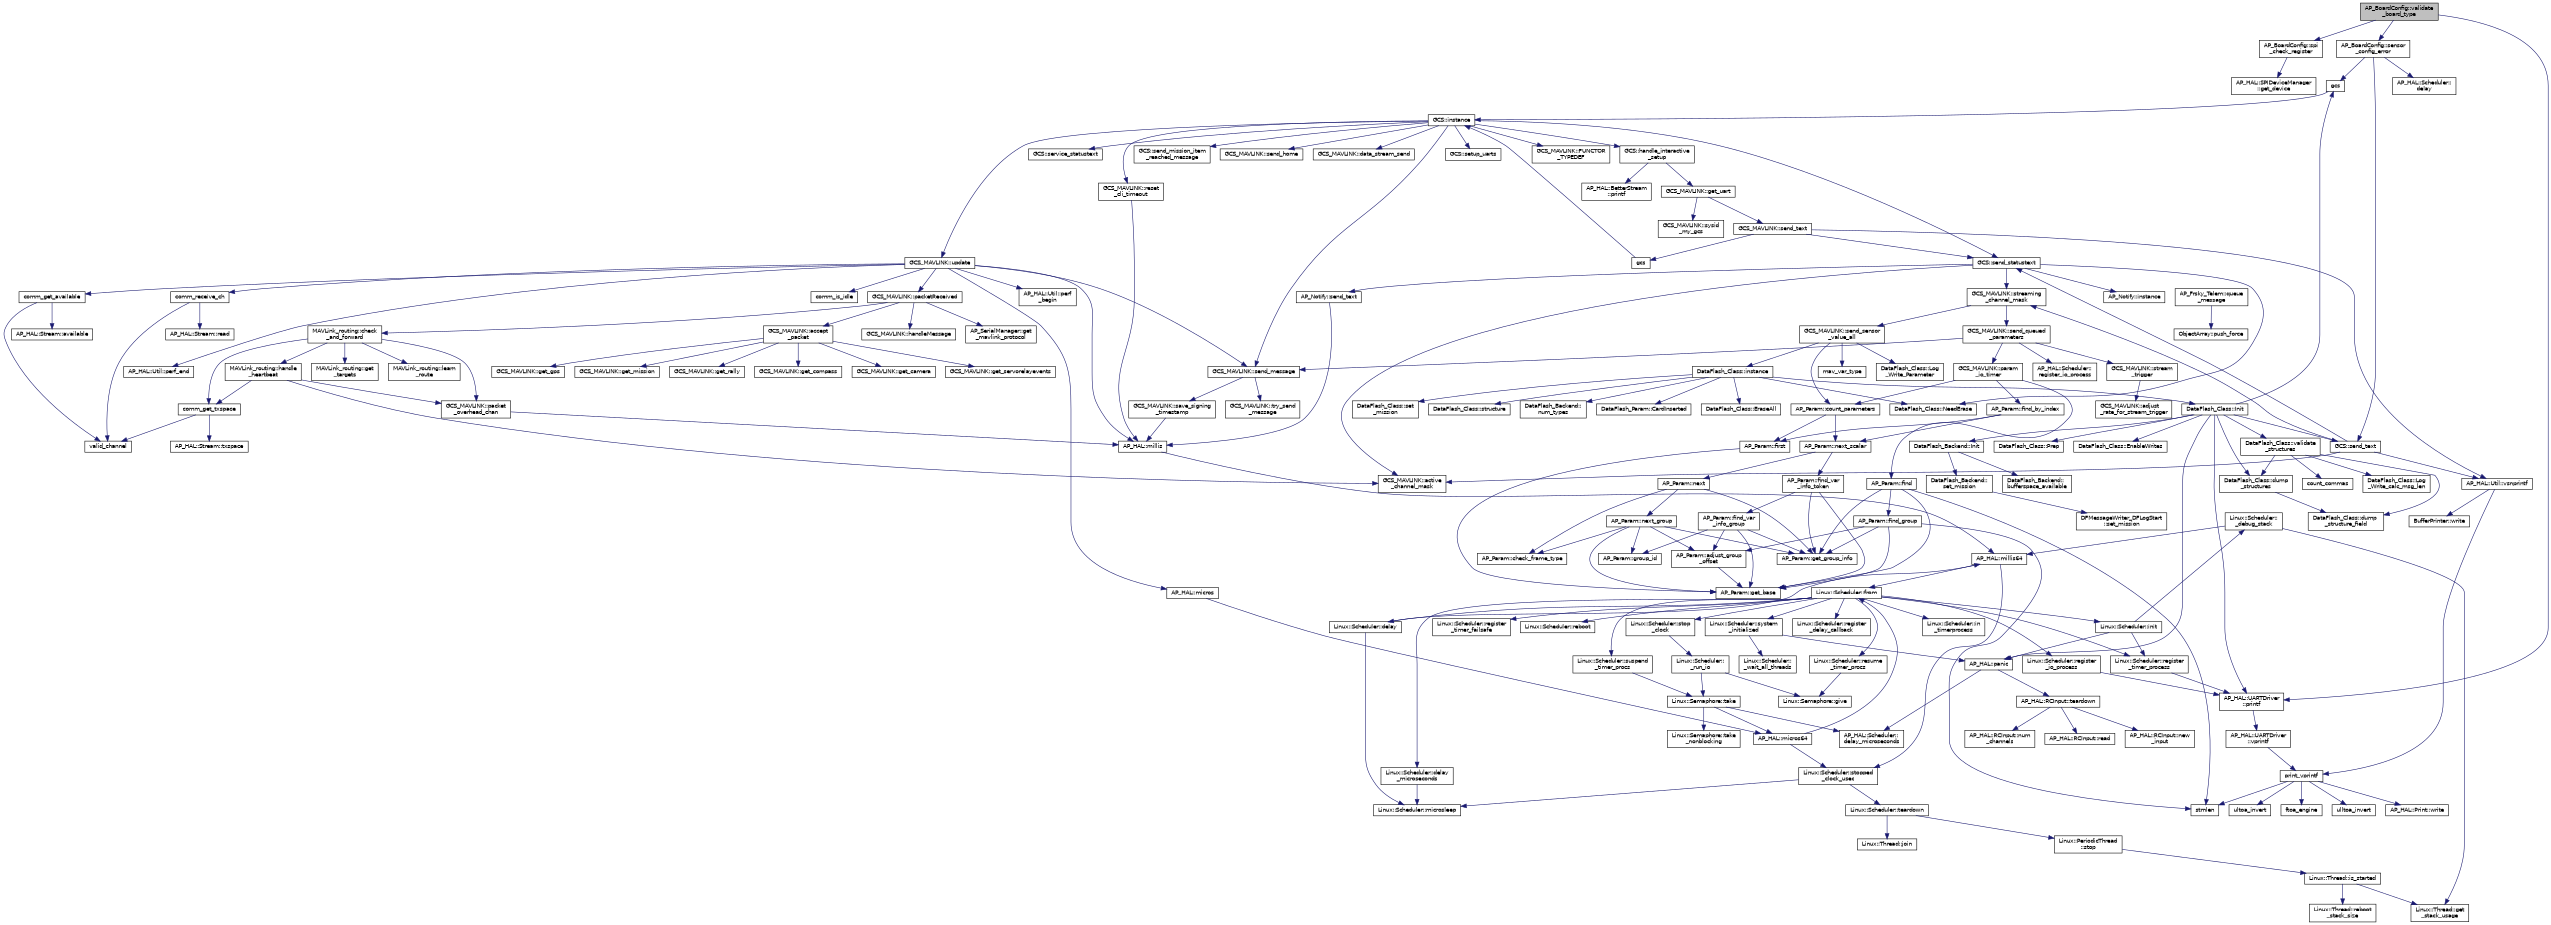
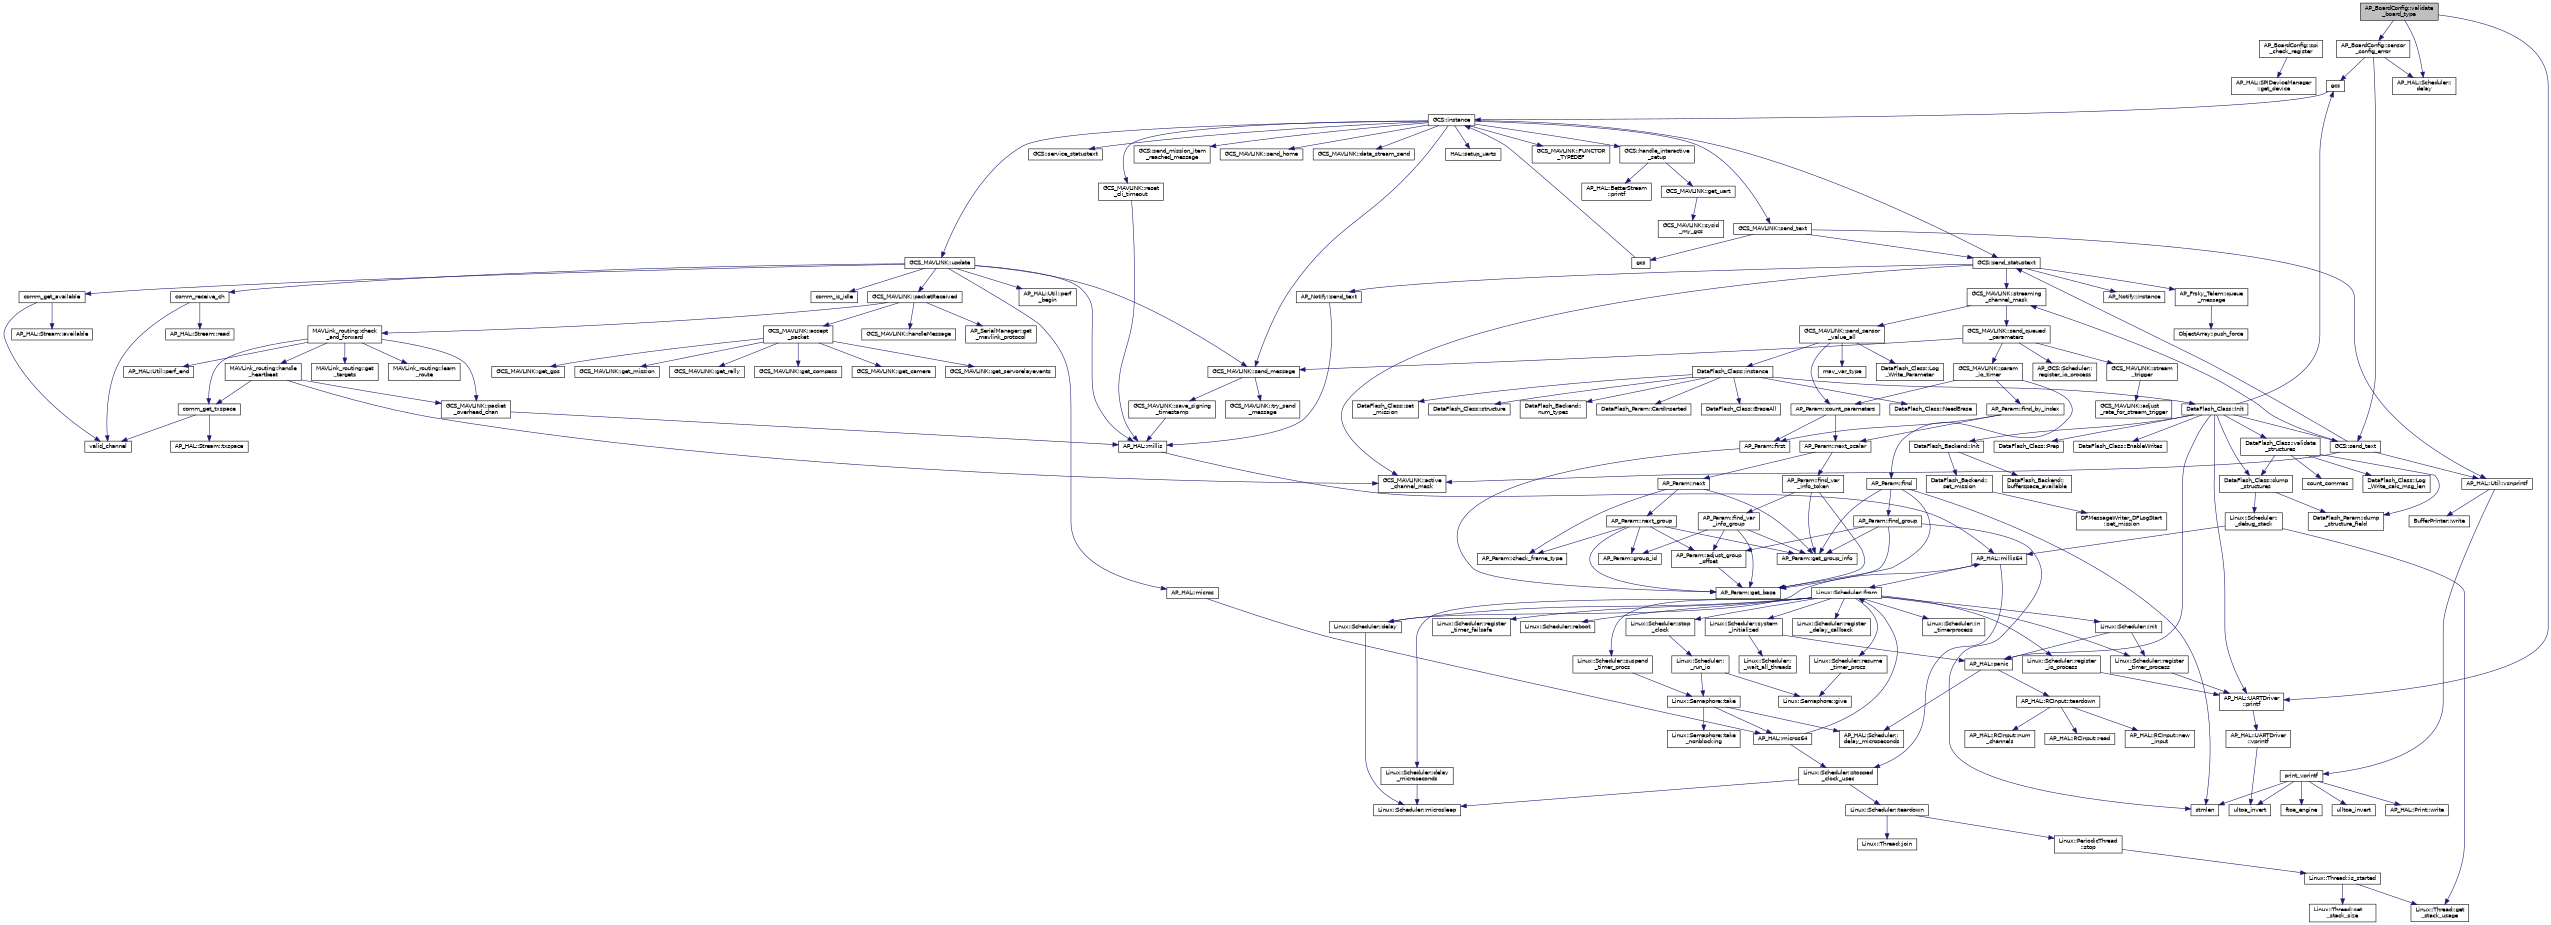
(2348, 29) -> (2416, 45)
(1473, 154) -> (1473, 154)
(1733, 209) -> (1694, 144)
(537, 290) -> (248, 354)
(2245, 354) -> (2105, 278)
(2065, 372) -> (2065, 372)
(2346, 521) -> (2346, 521)
(2187, 578) -> (2255, 500)
(2279, 757) -> (2254, 773)
(2343, 913) -> (2343, 913)
